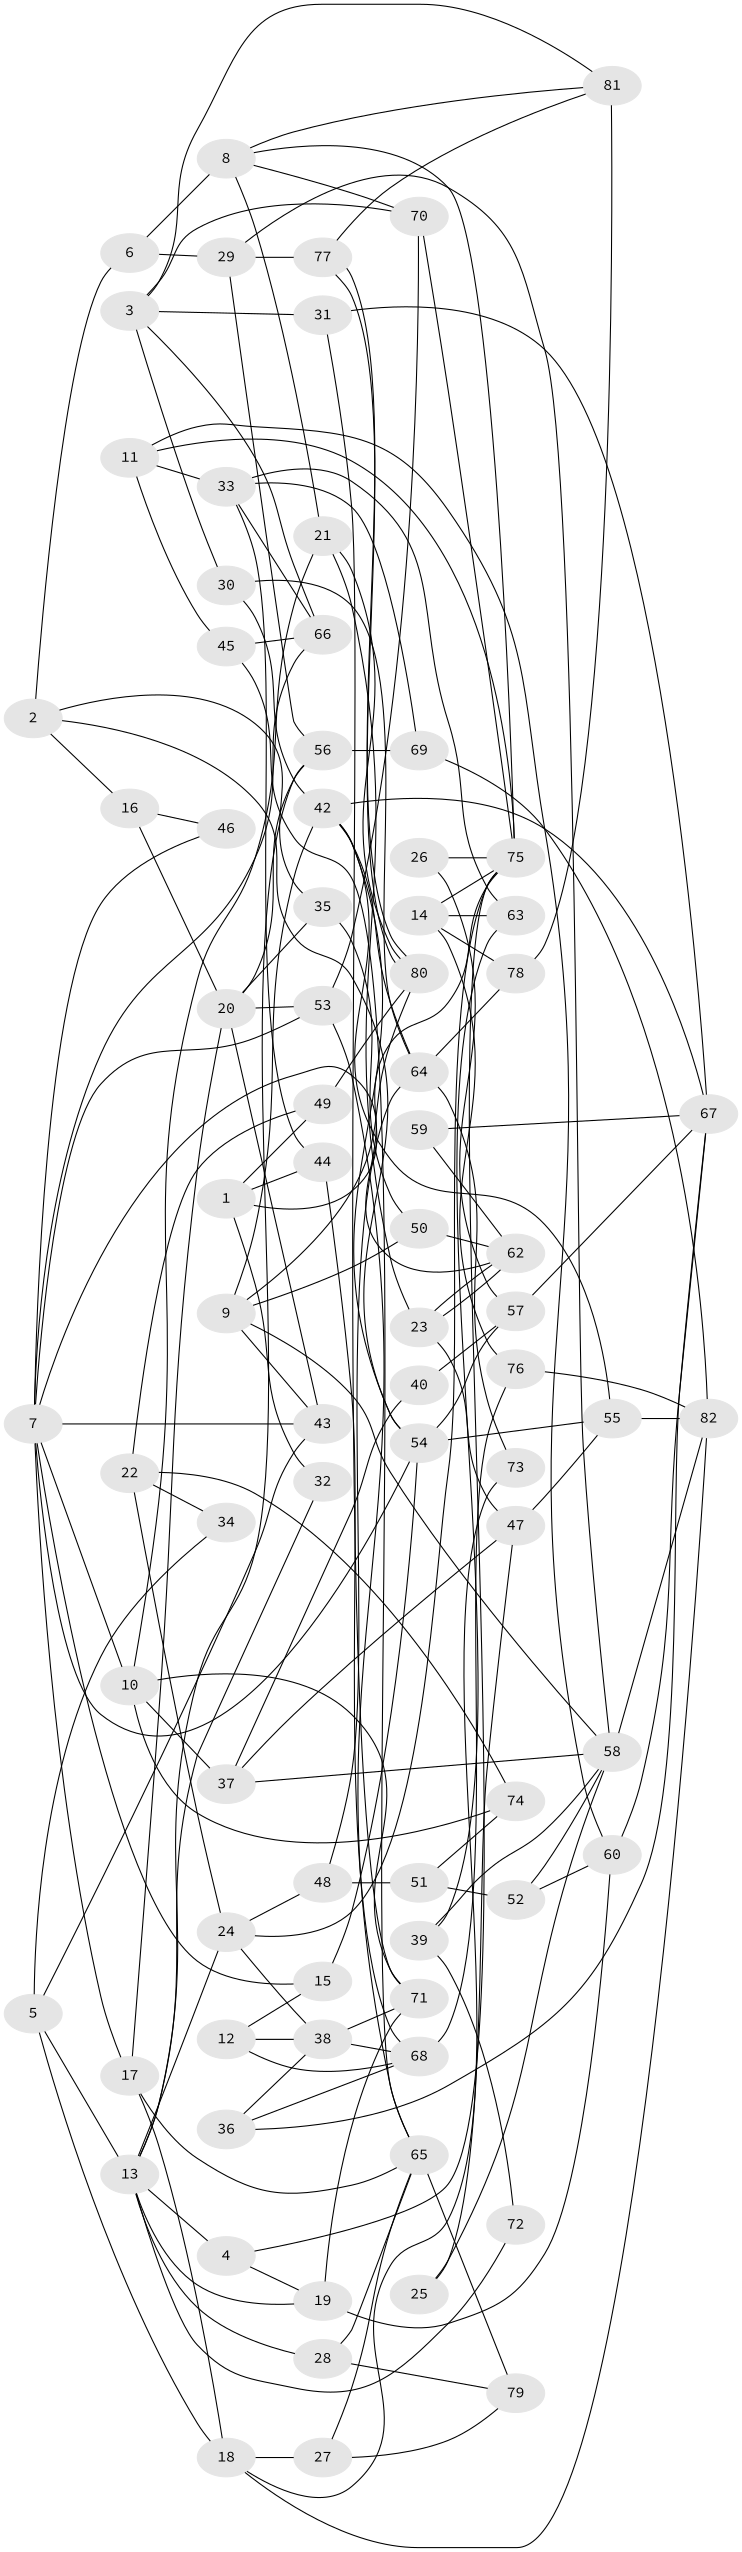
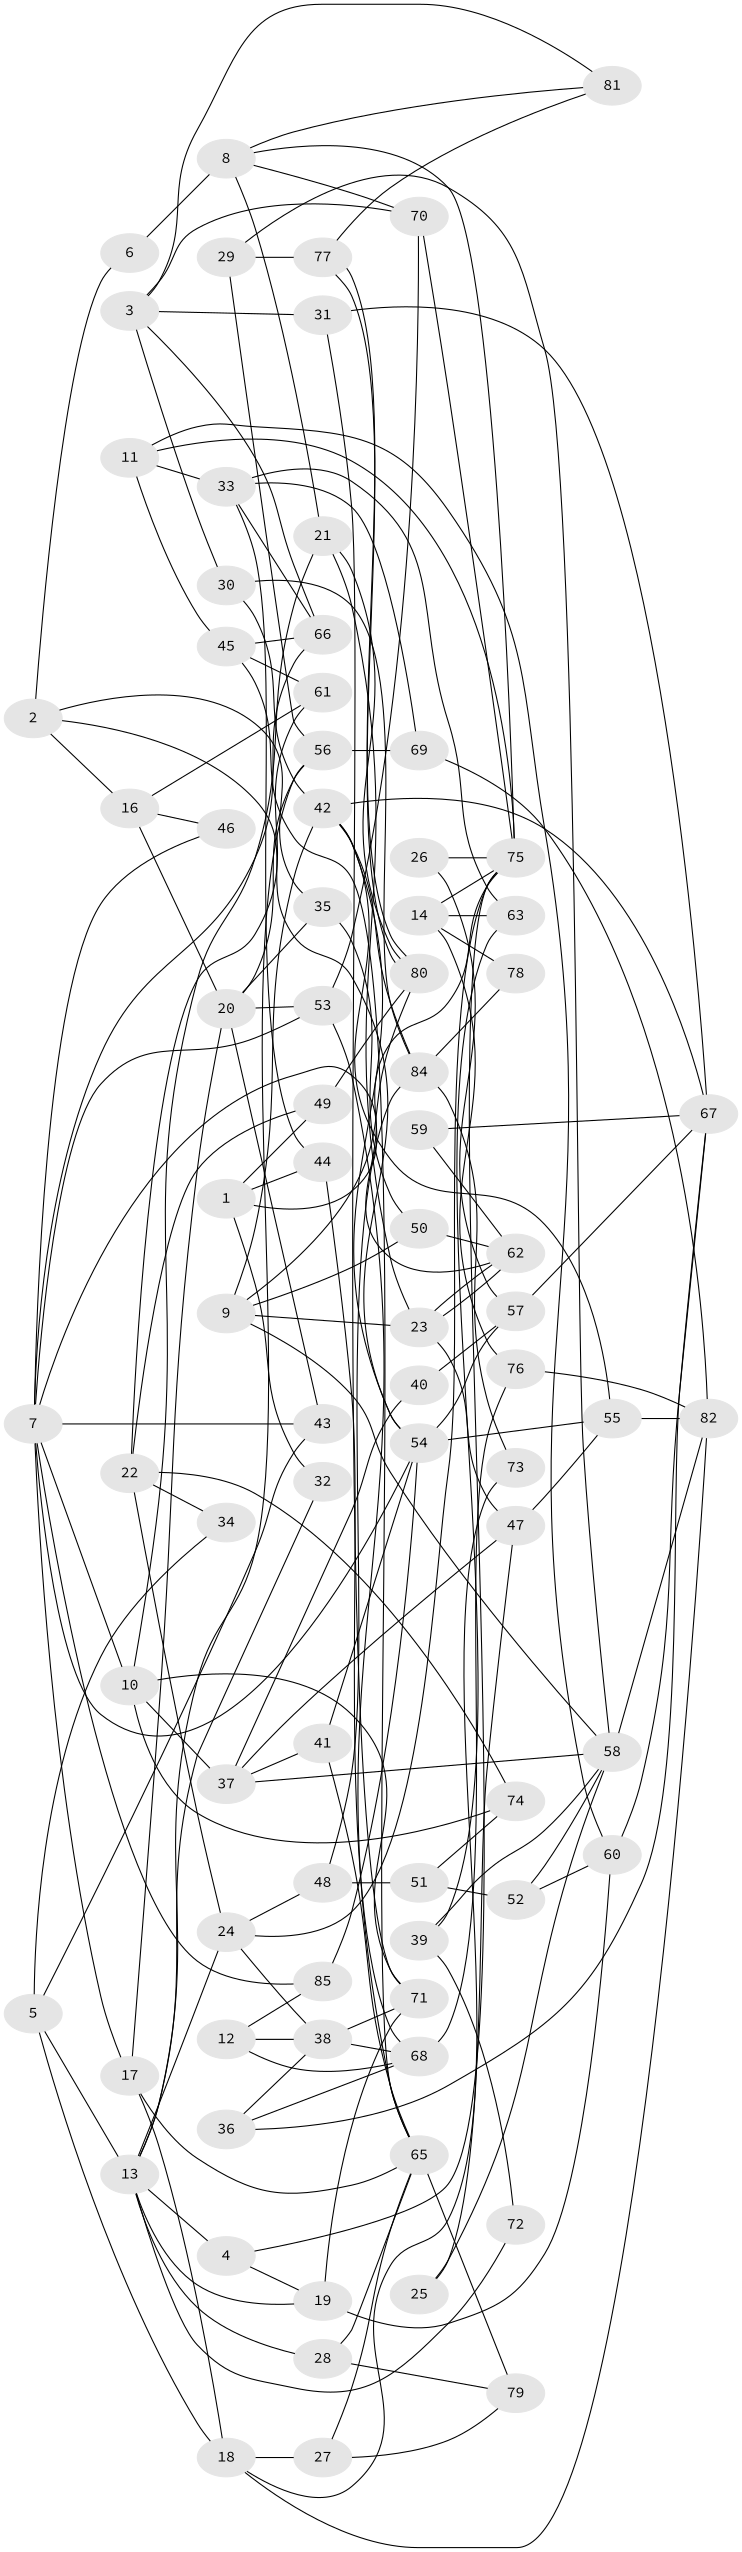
(181, 255) -> none
(603, 536) -> none
none -> (323, 693)
(419, 1072) -> (419, 1072)
(276, 1371) -> (323, 1320)
none -> (323, 1743)
(323, 1981) -> (323, 1981)
